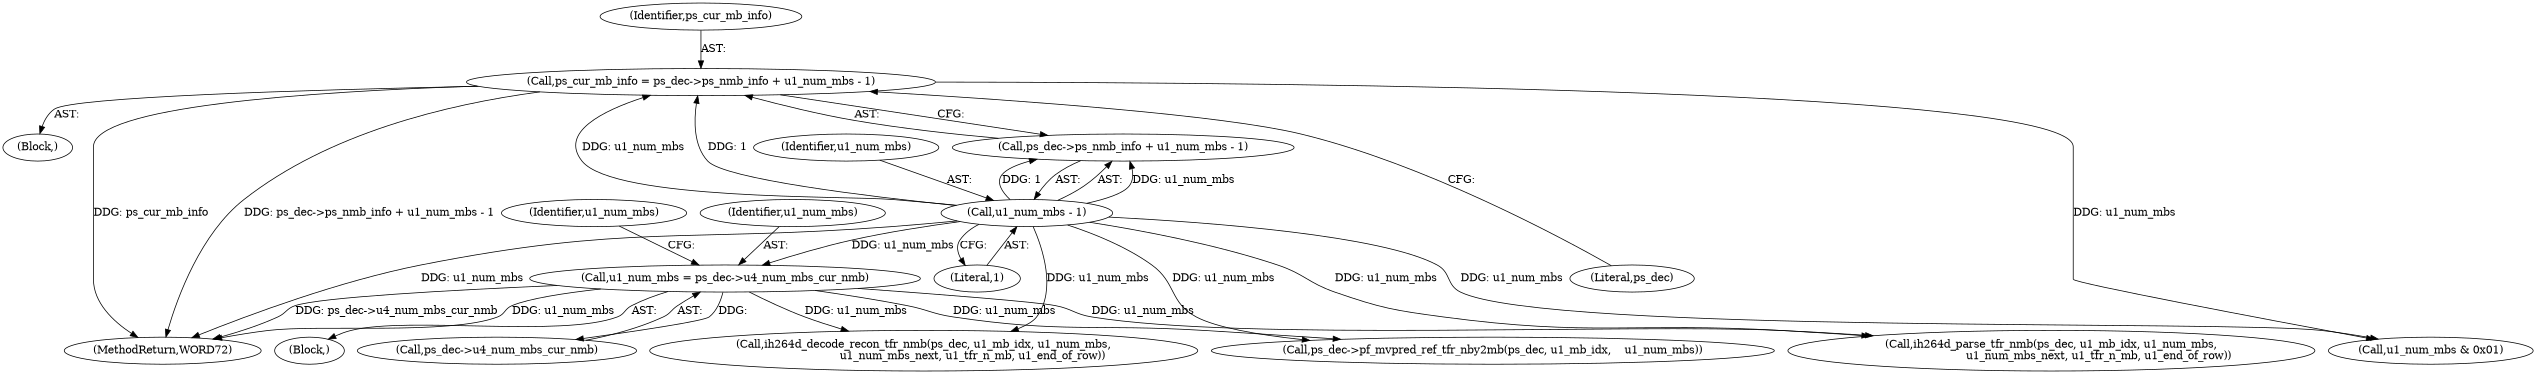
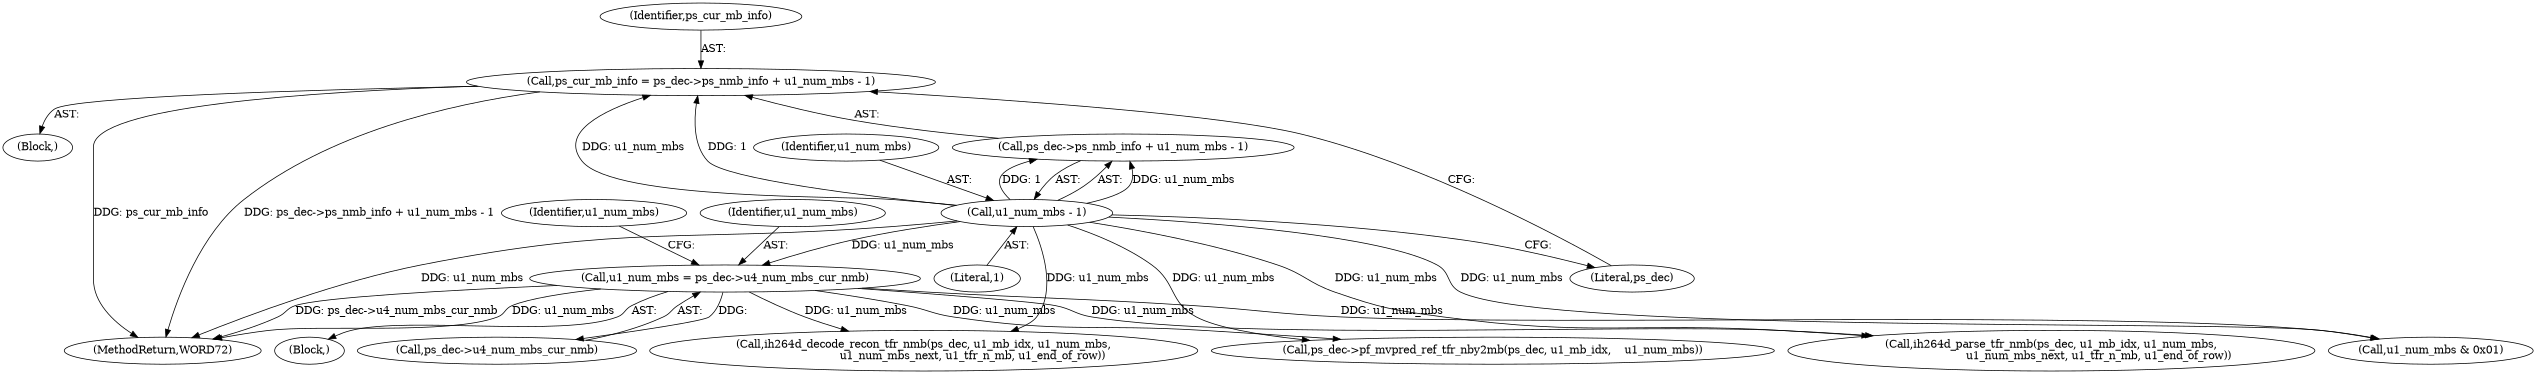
(1723, 97) -> (1617, 320)
(910, 115) -> none
(961, 238) -> (1351, 228)
